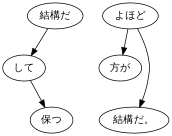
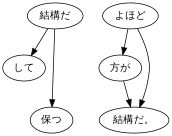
none -> (126, 90)
(36, 91) -> (53, 64)
